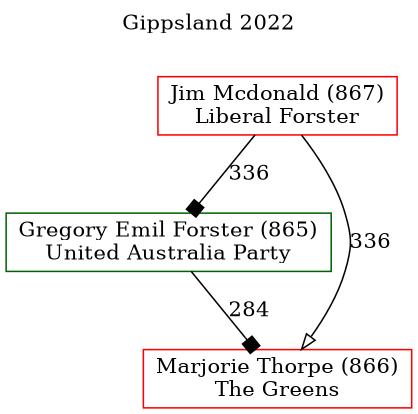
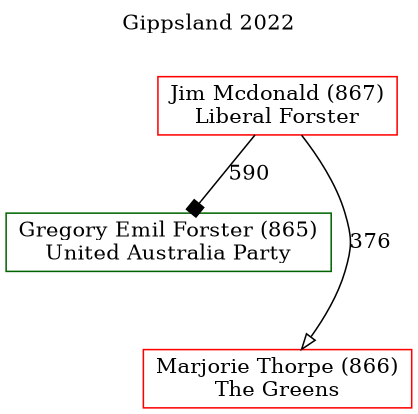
(250, 174) -> (250, 174)
(371, 242) -> (371, 242)
(218, 305) -> none
